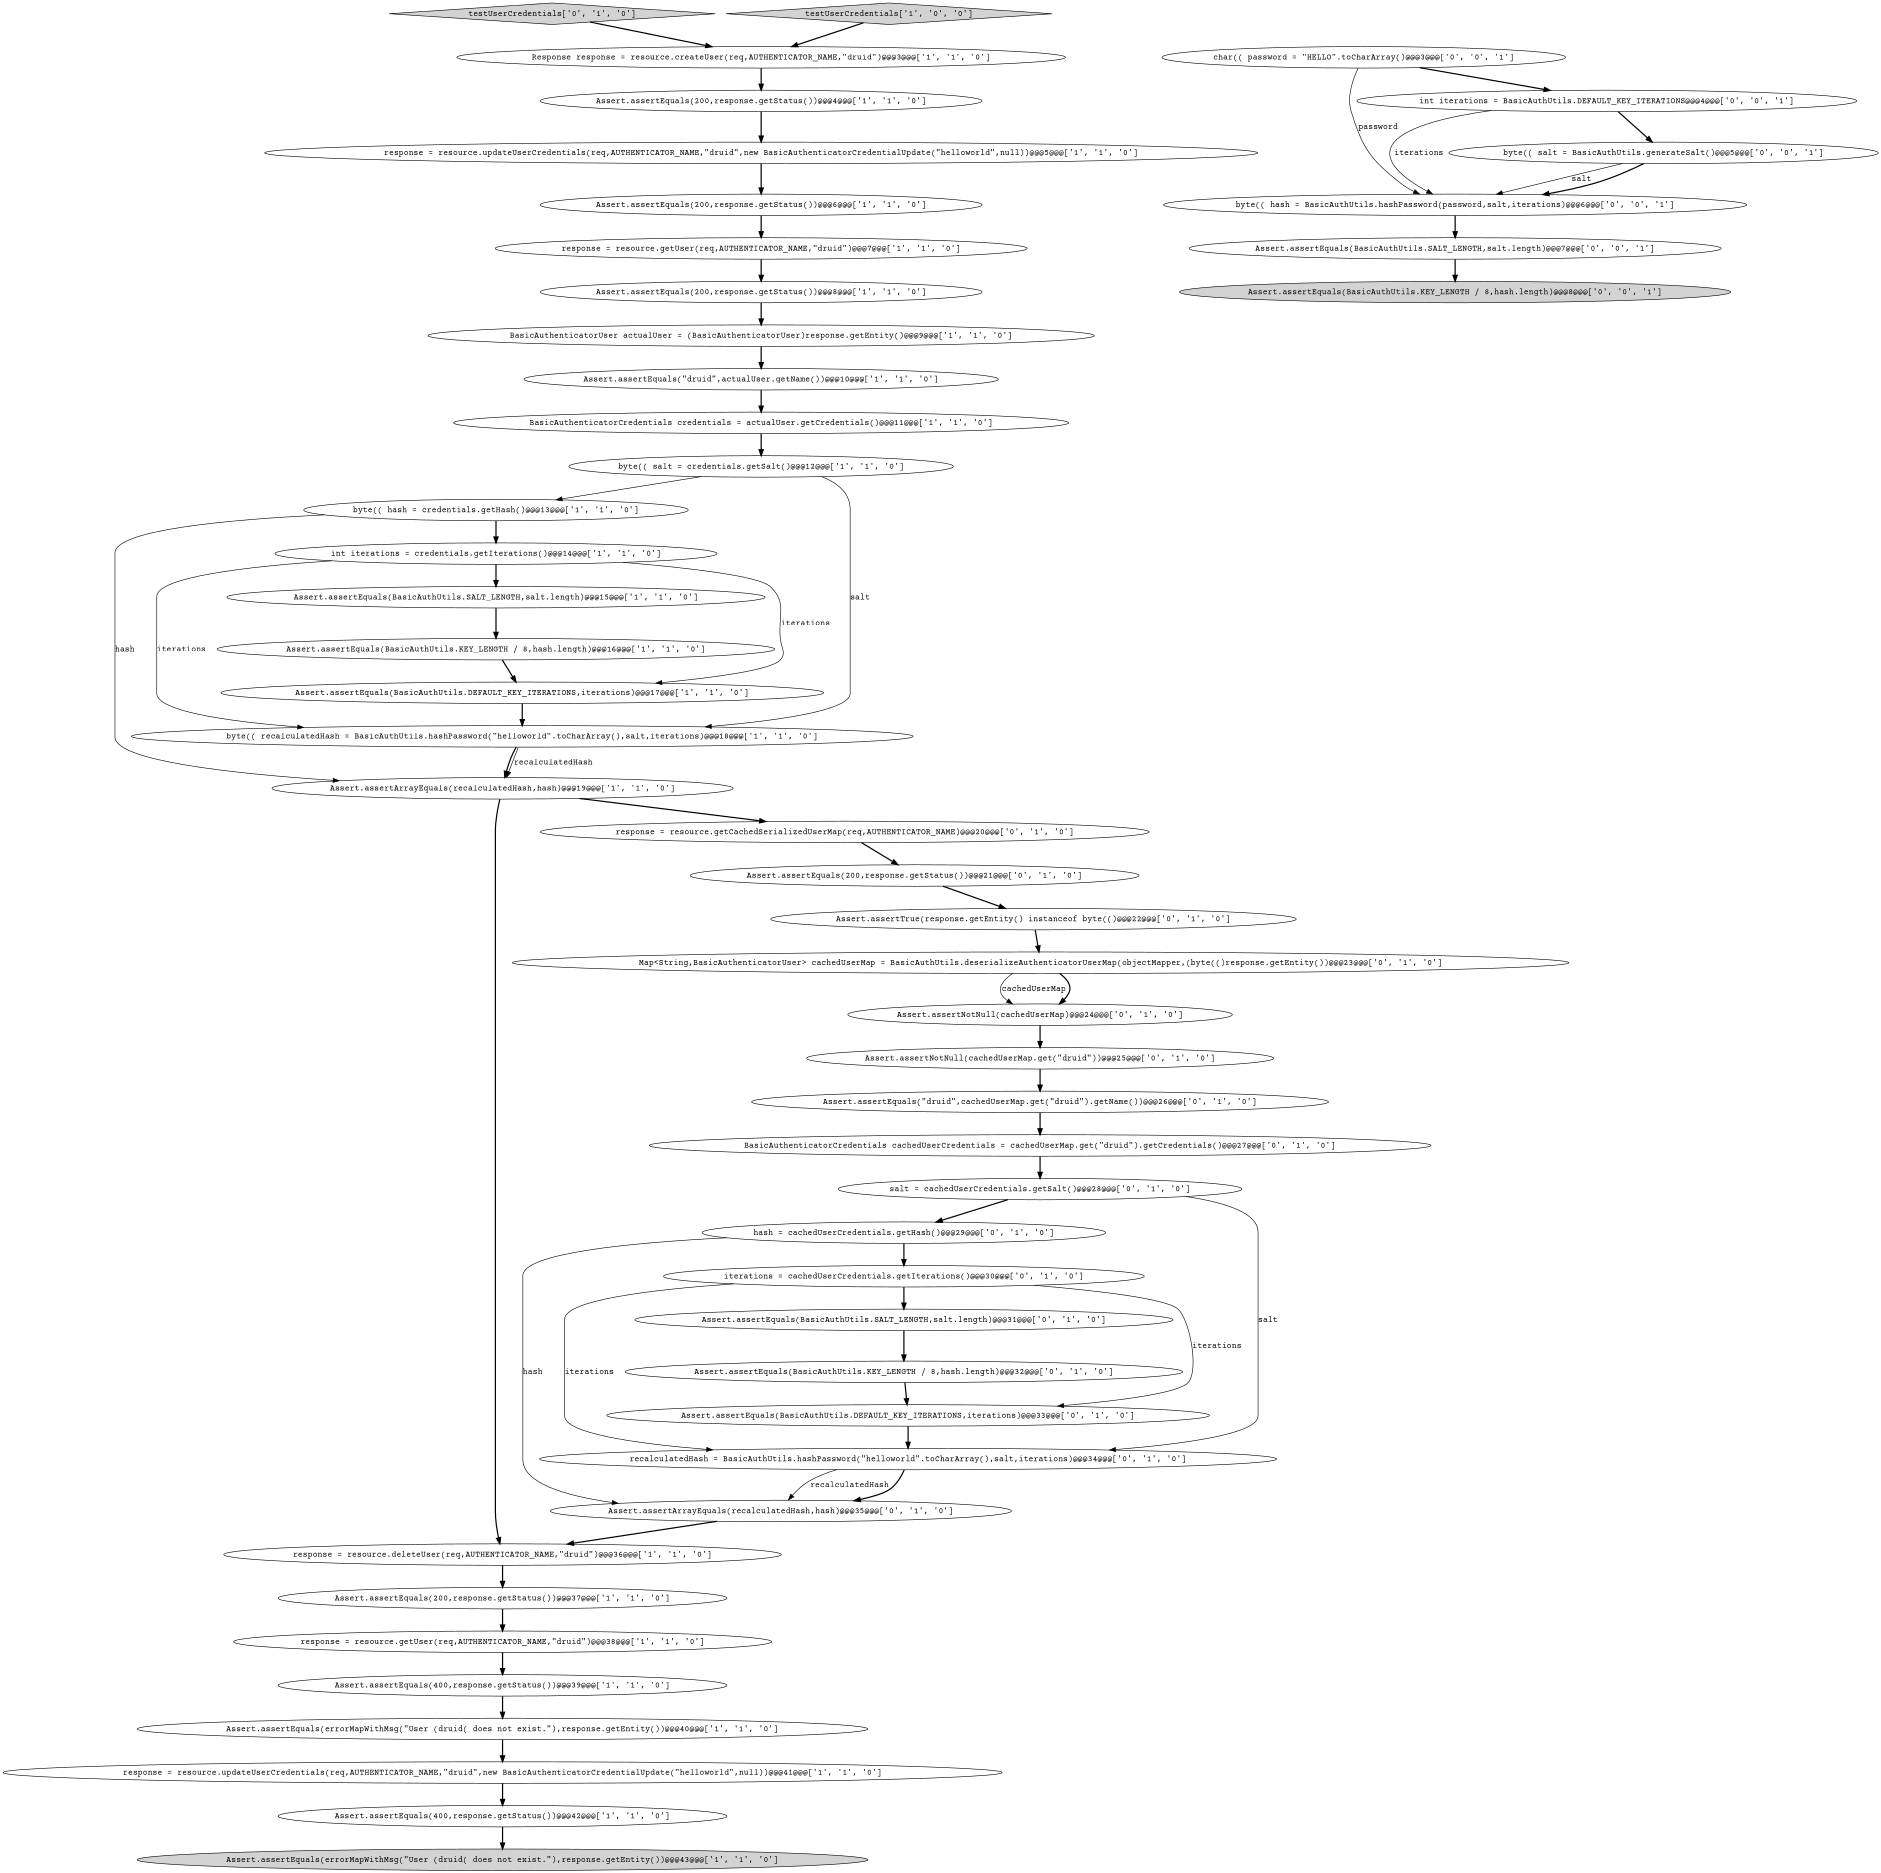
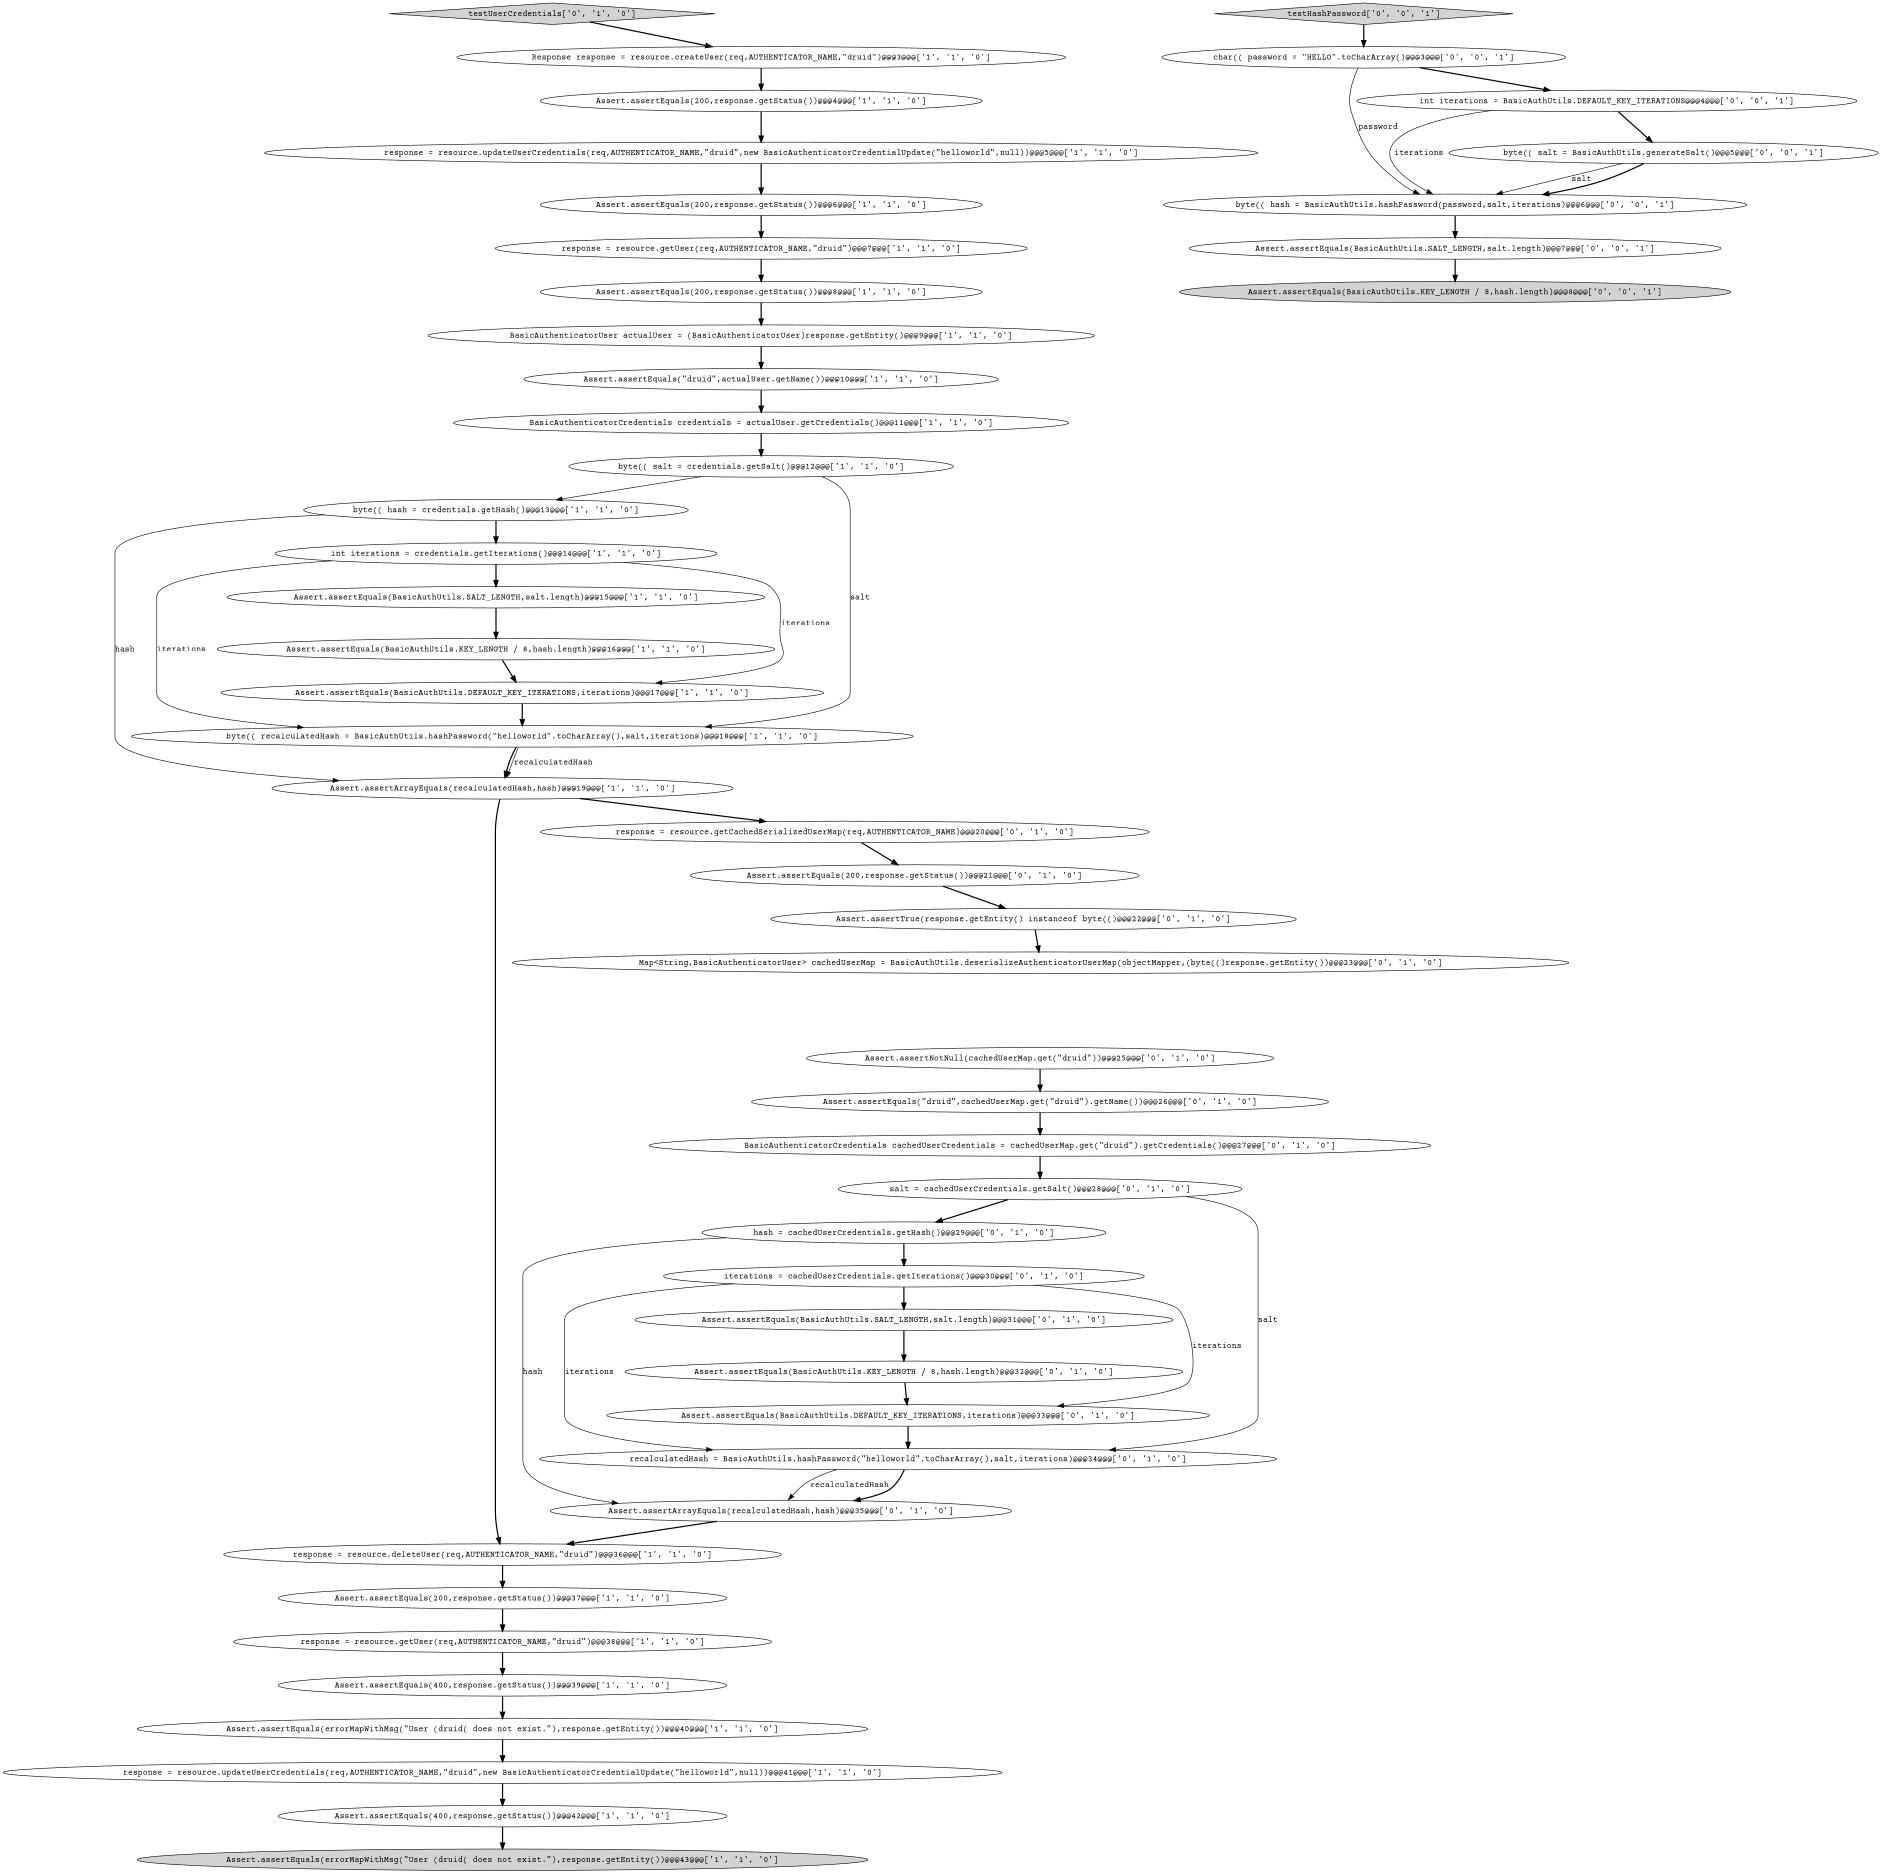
(889, 14) -> none
none -> (1364, 14)
(1040, 1015) -> none
